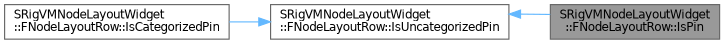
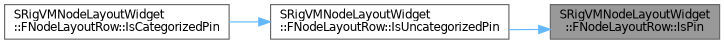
(535, 14) -> (524, 30)
